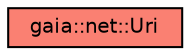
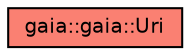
(95, 28) -> (95, 28)
